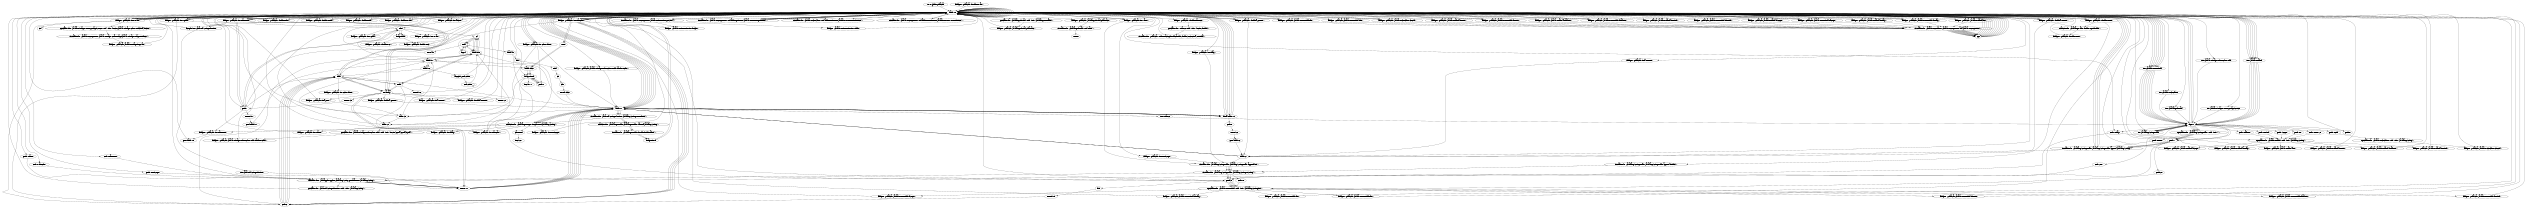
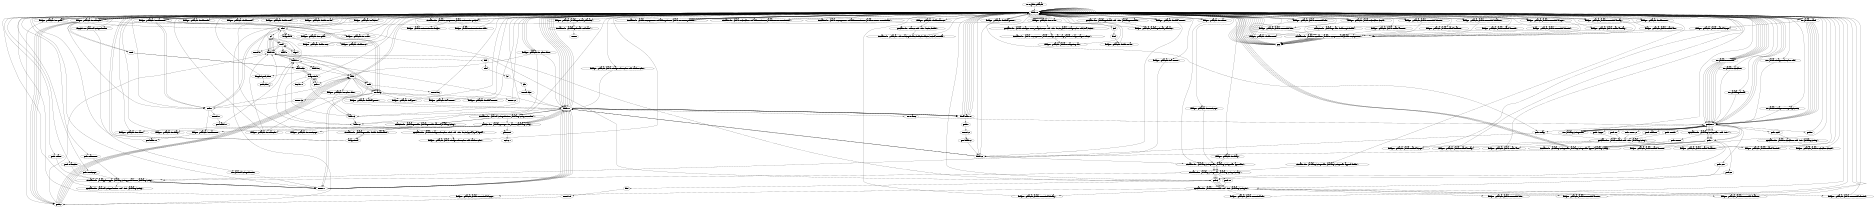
(1353, 13) -> (1761, 25)
none -> (1114, 37)
(2191, 125) -> (1710, 125)
